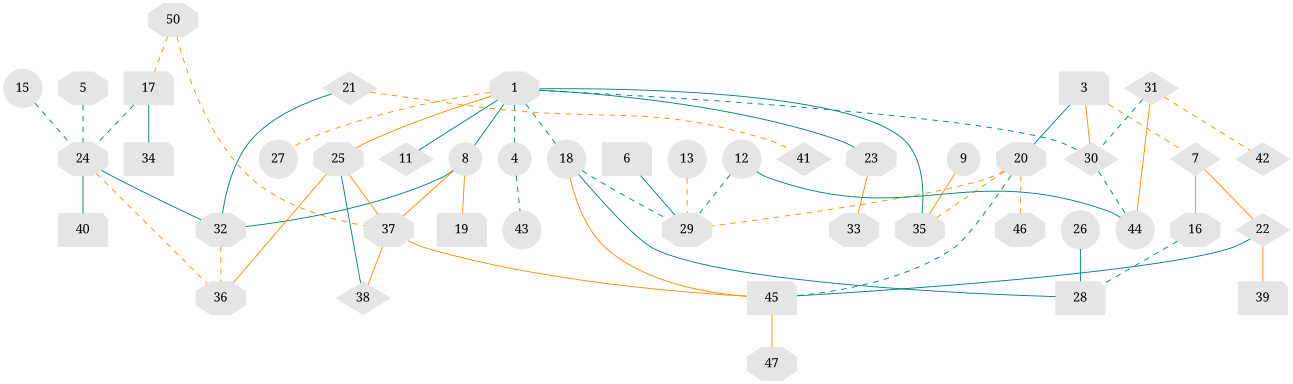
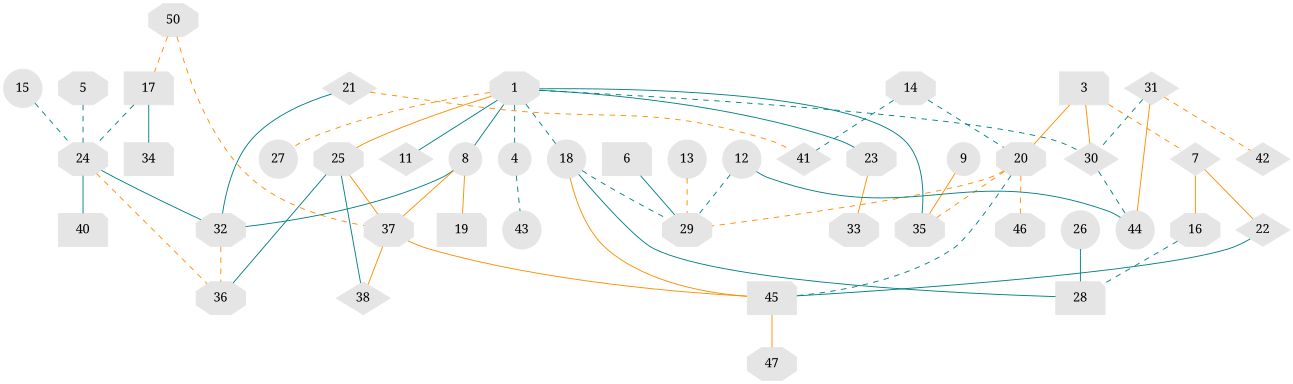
none -> (911, 88)
(1052, 125) -> (1052, 125)
(280, 229) -> (280, 229)
(1263, 298) -> none
